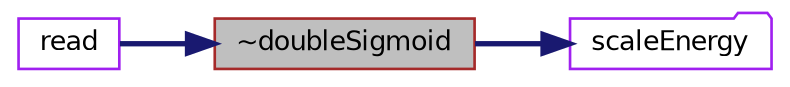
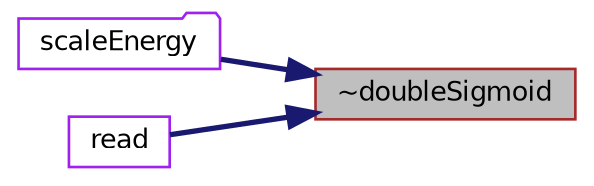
(509, 44) -> (255, 65)
